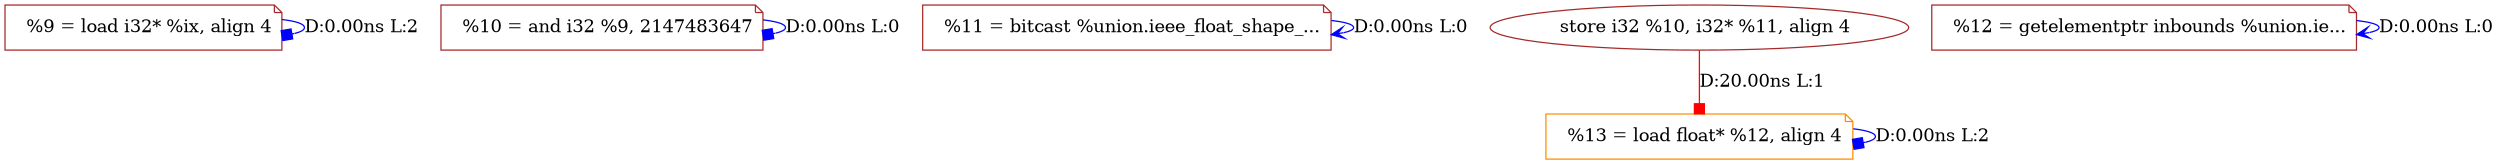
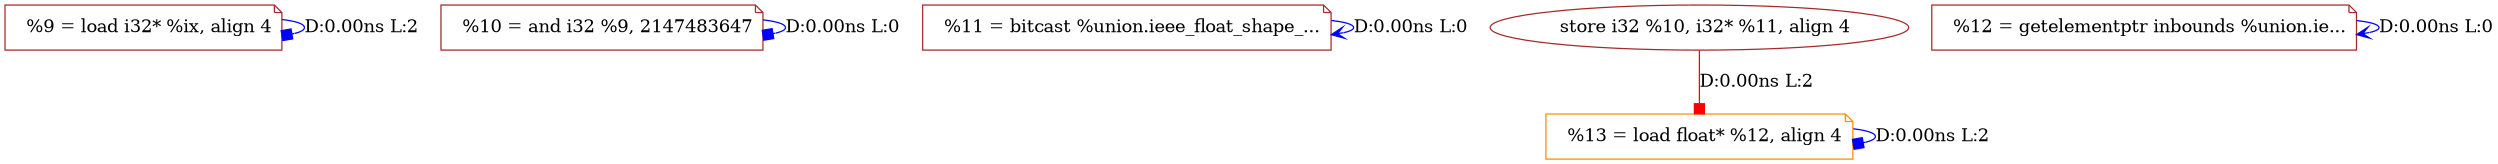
(1762, 82) -> (1756, 82)
